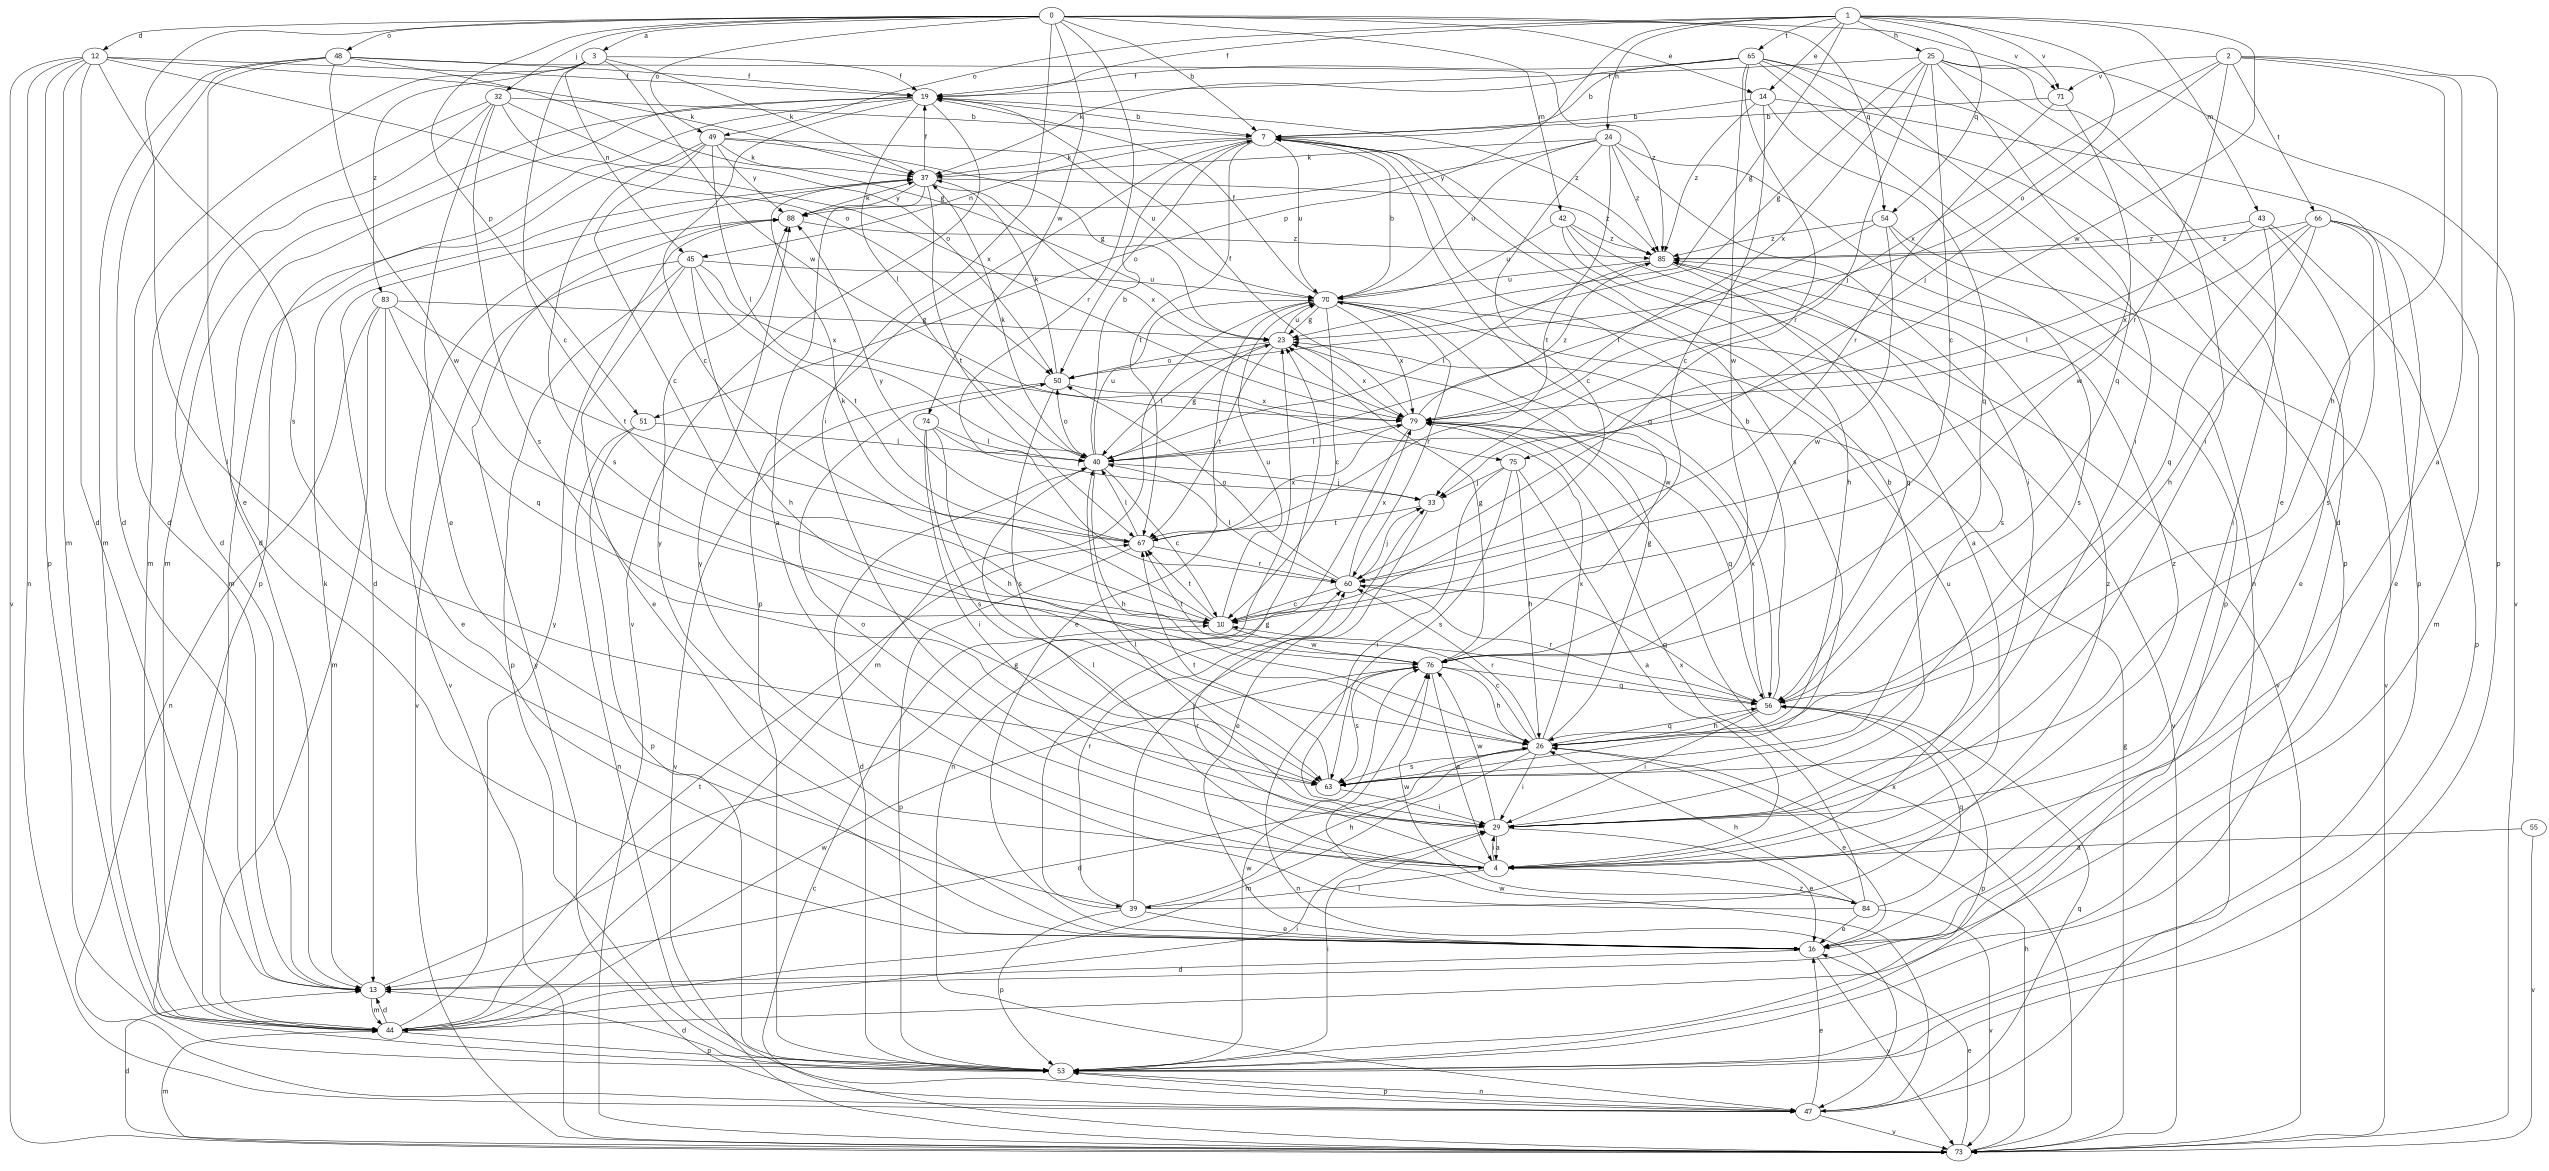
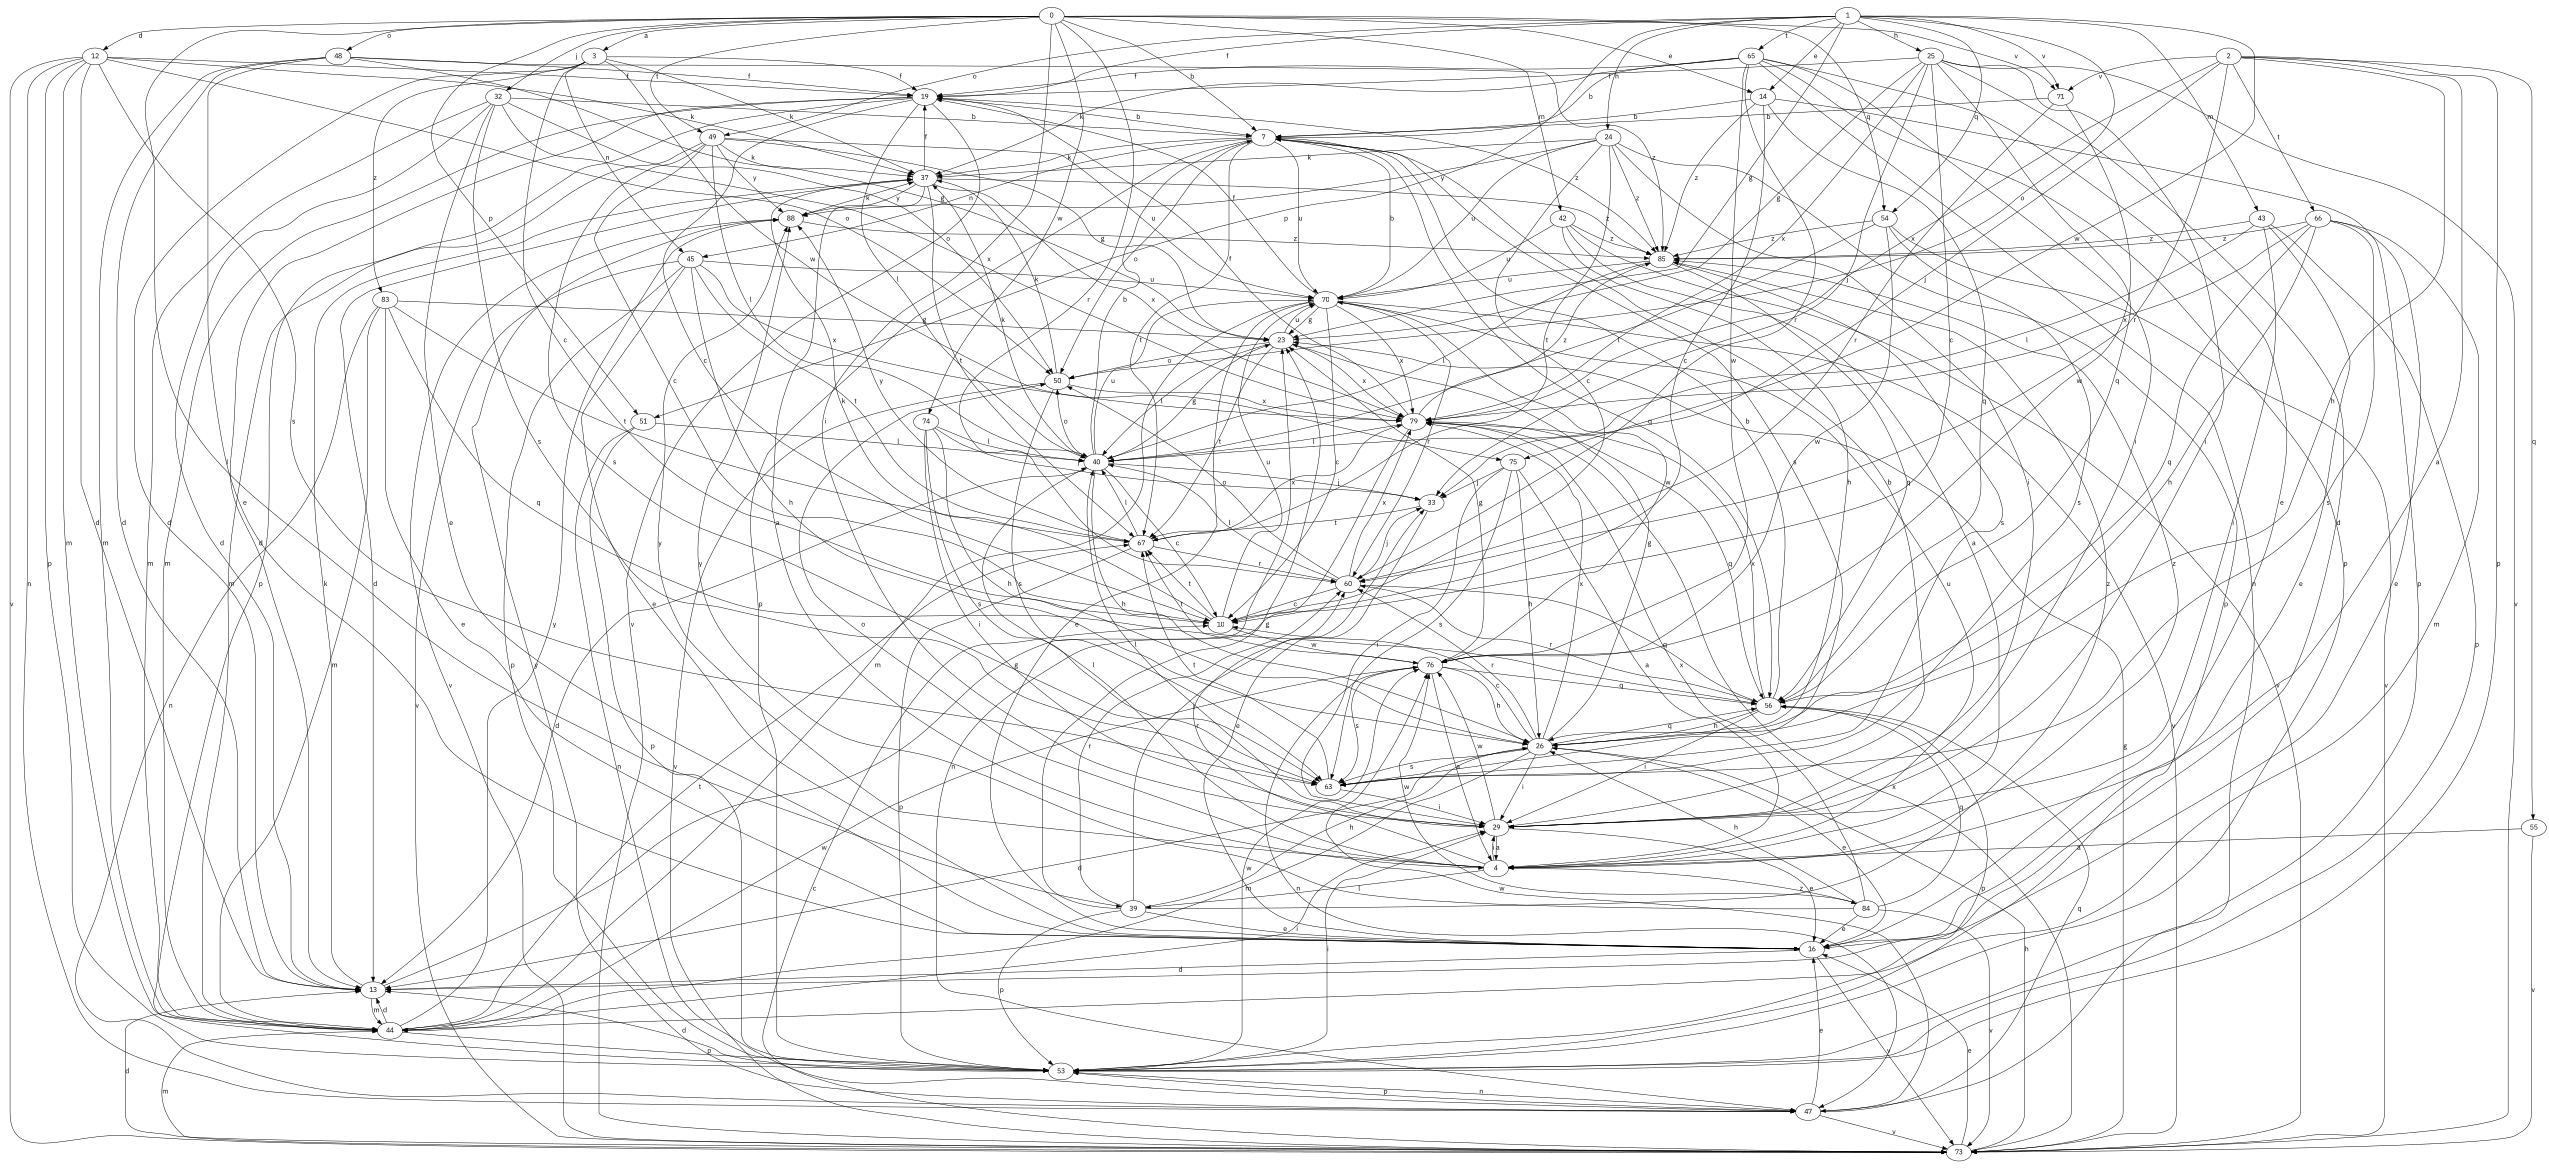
(657, 77) -> (657, 77)
none -> (2532, 304)
(738, 551) -> none
(859, 768) -> (644, 610)
